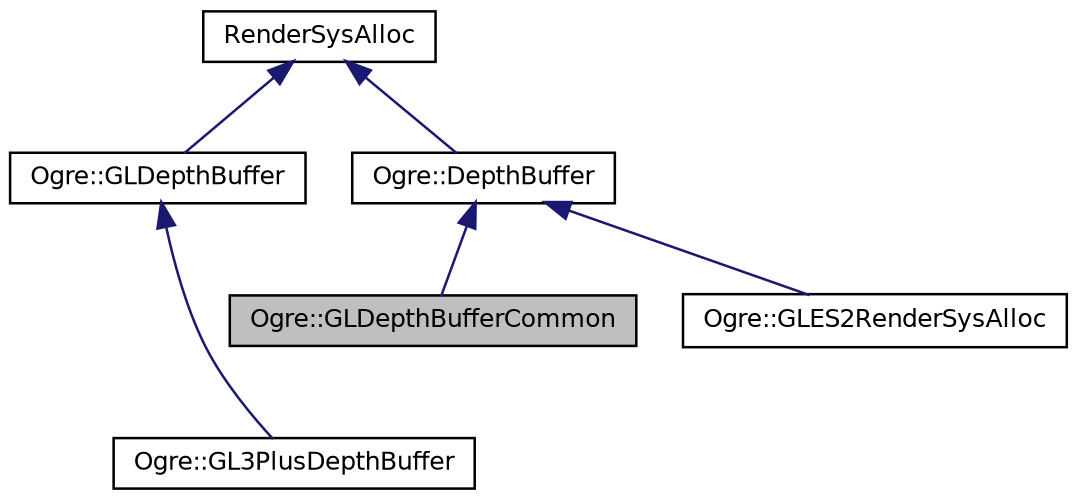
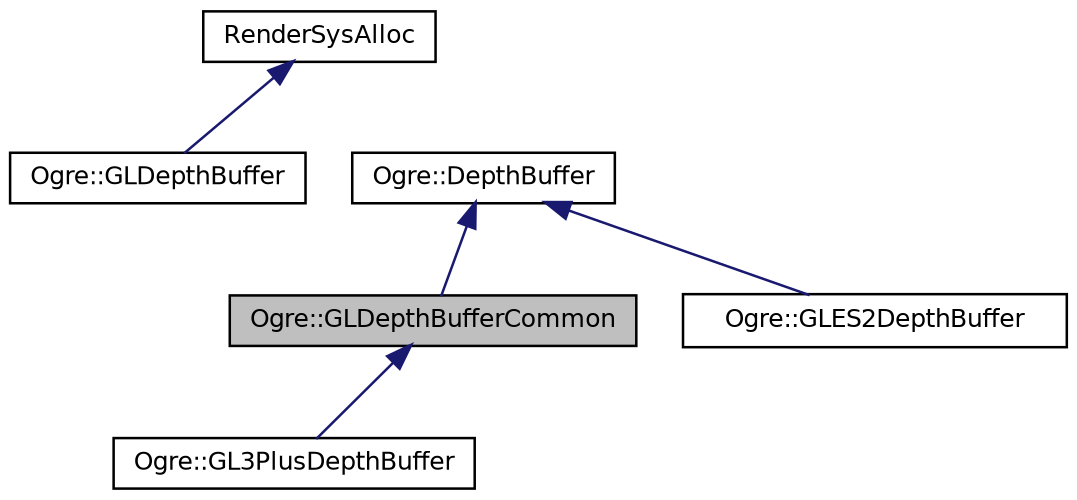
(411, 115) -> none
(875, 321) -> (875, 321)
(203, 342) -> (355, 401)
